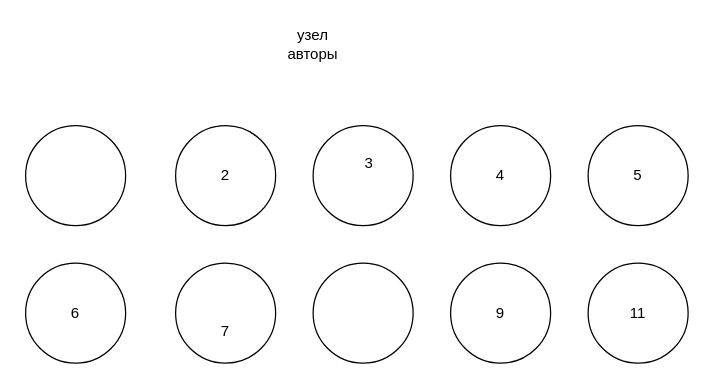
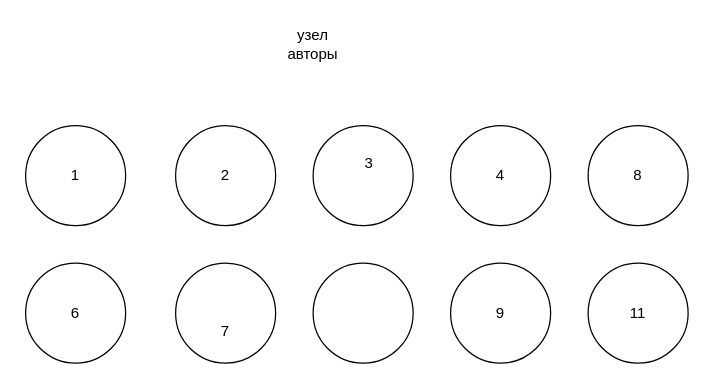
none -> (76, 176)
(638, 176) -> (638, 176)
